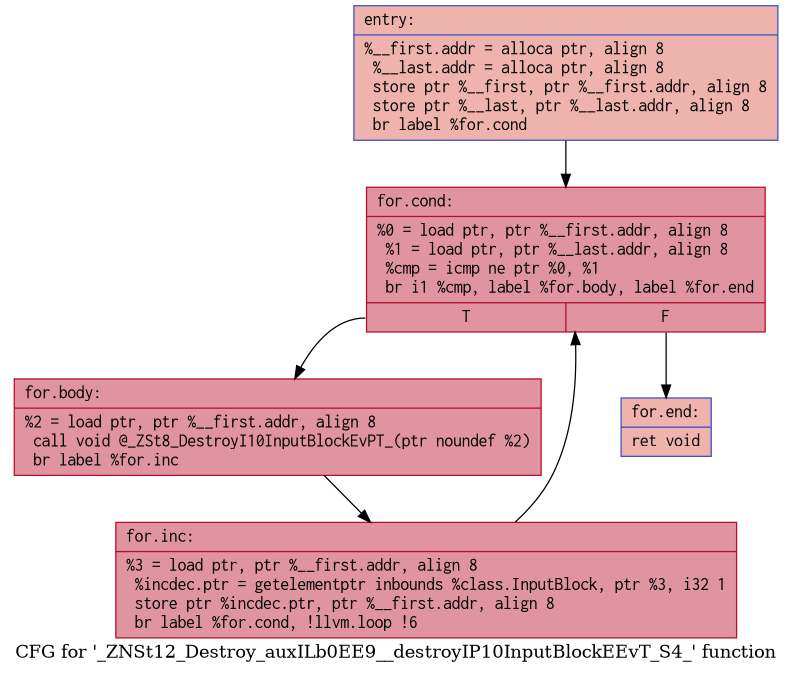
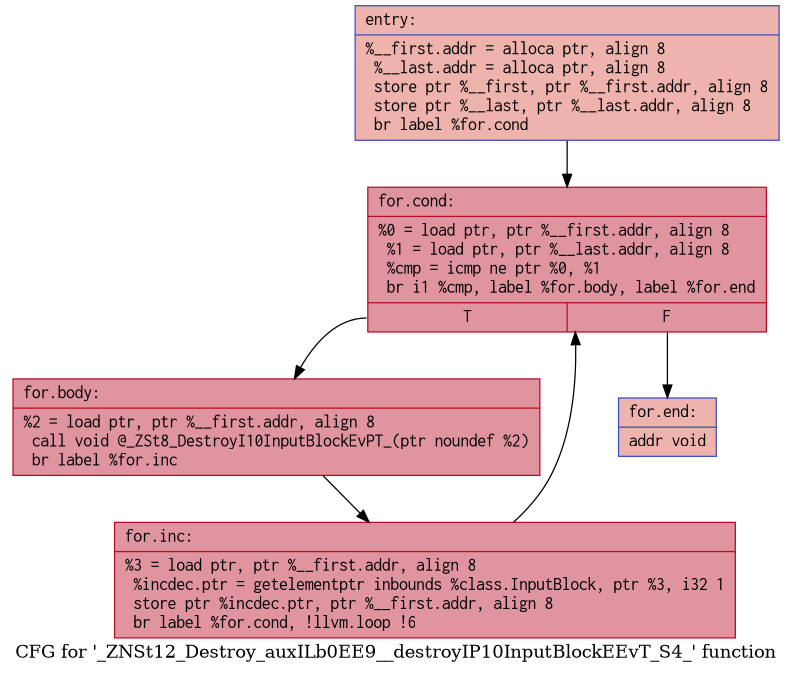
(666, 441) -> (667, 441)
